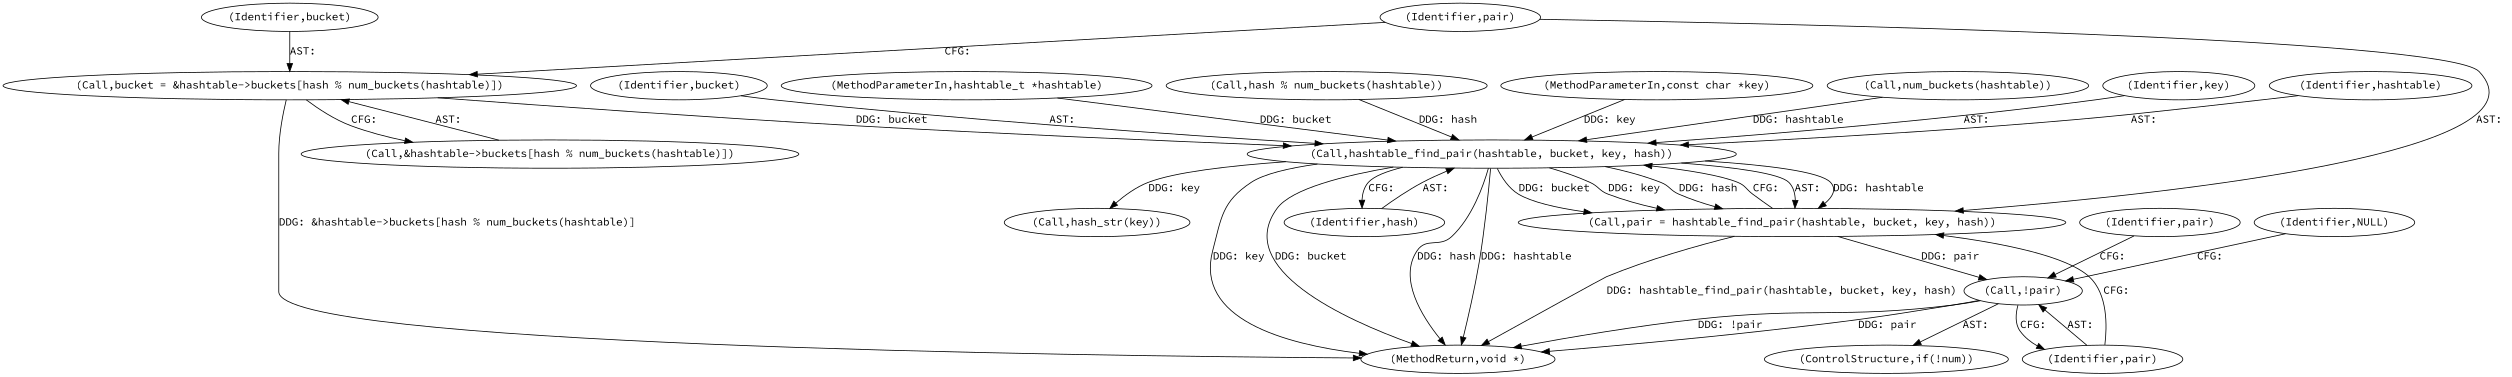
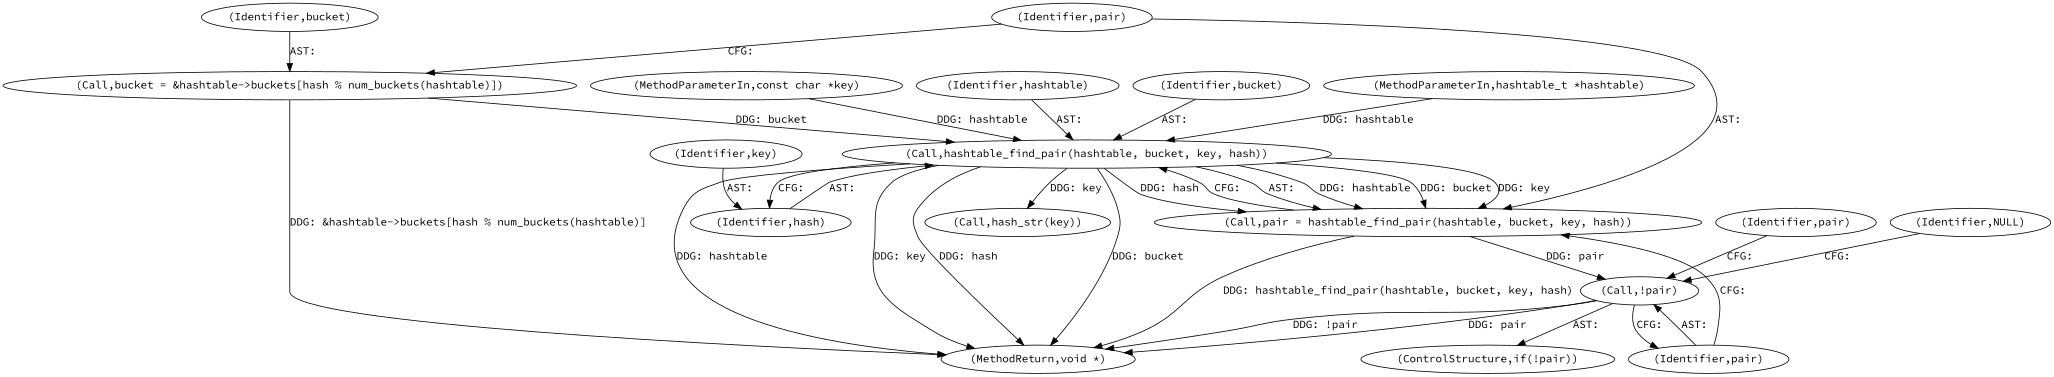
(1327, 86) -> none
(1958, 86) -> none
(1296, 120) -> (1368, 120)
(1610, 120) -> (982, 120)
(1891, 123) -> (724, 188)
(550, 154) -> none
(1886, 359) -> (1488, 359)
